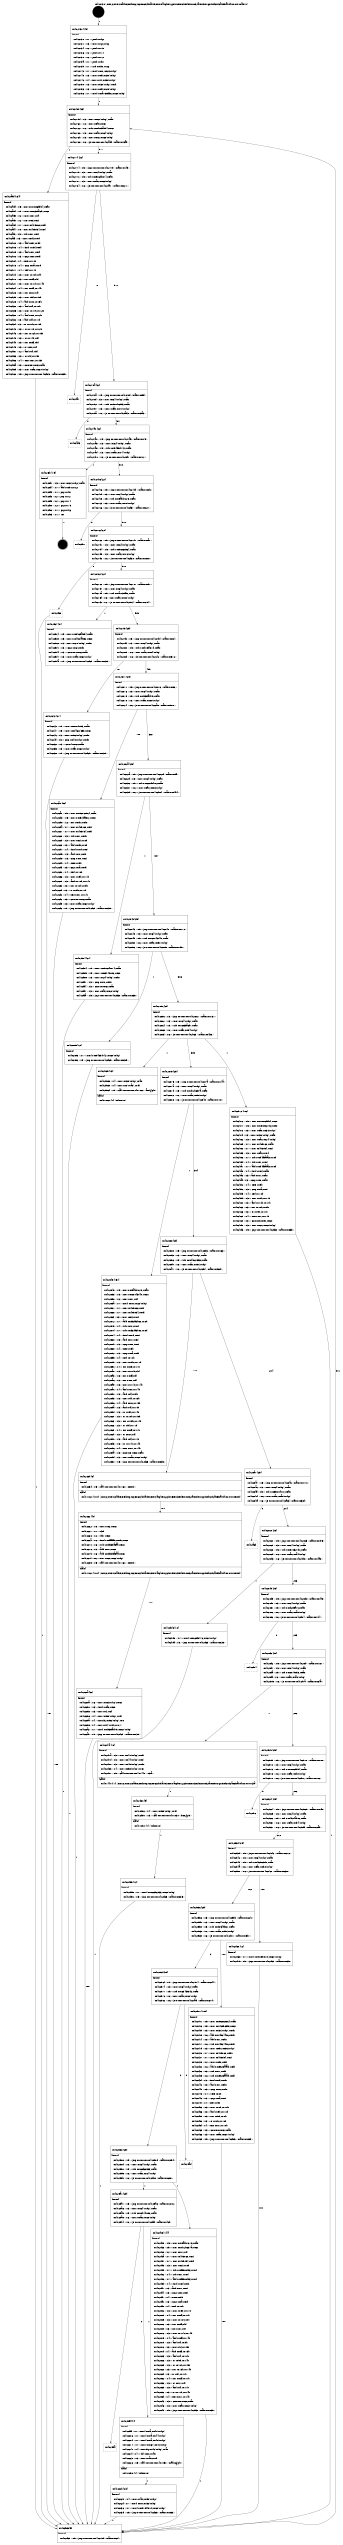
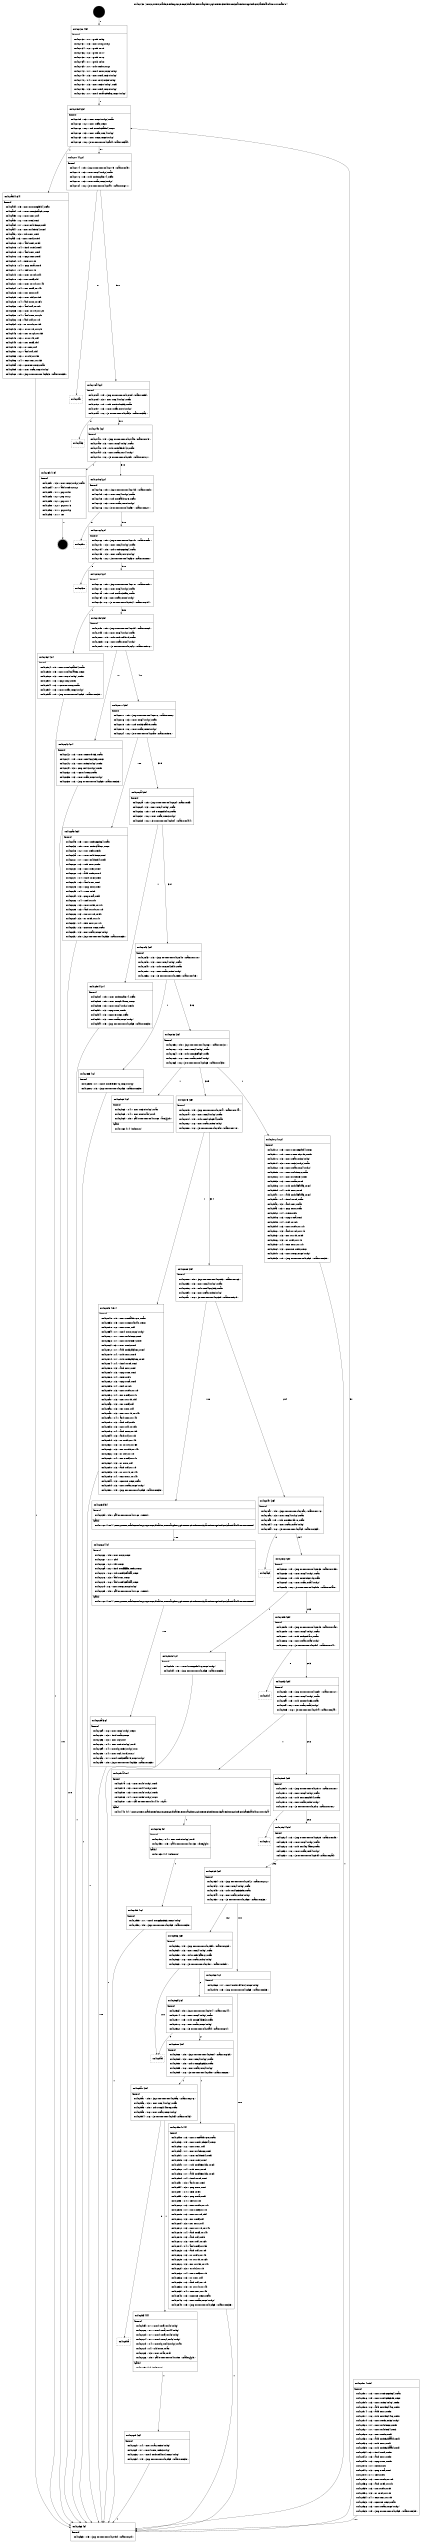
(41, 1572) -> (54, 1615)
(221, 1973) -> (157, 2008)
